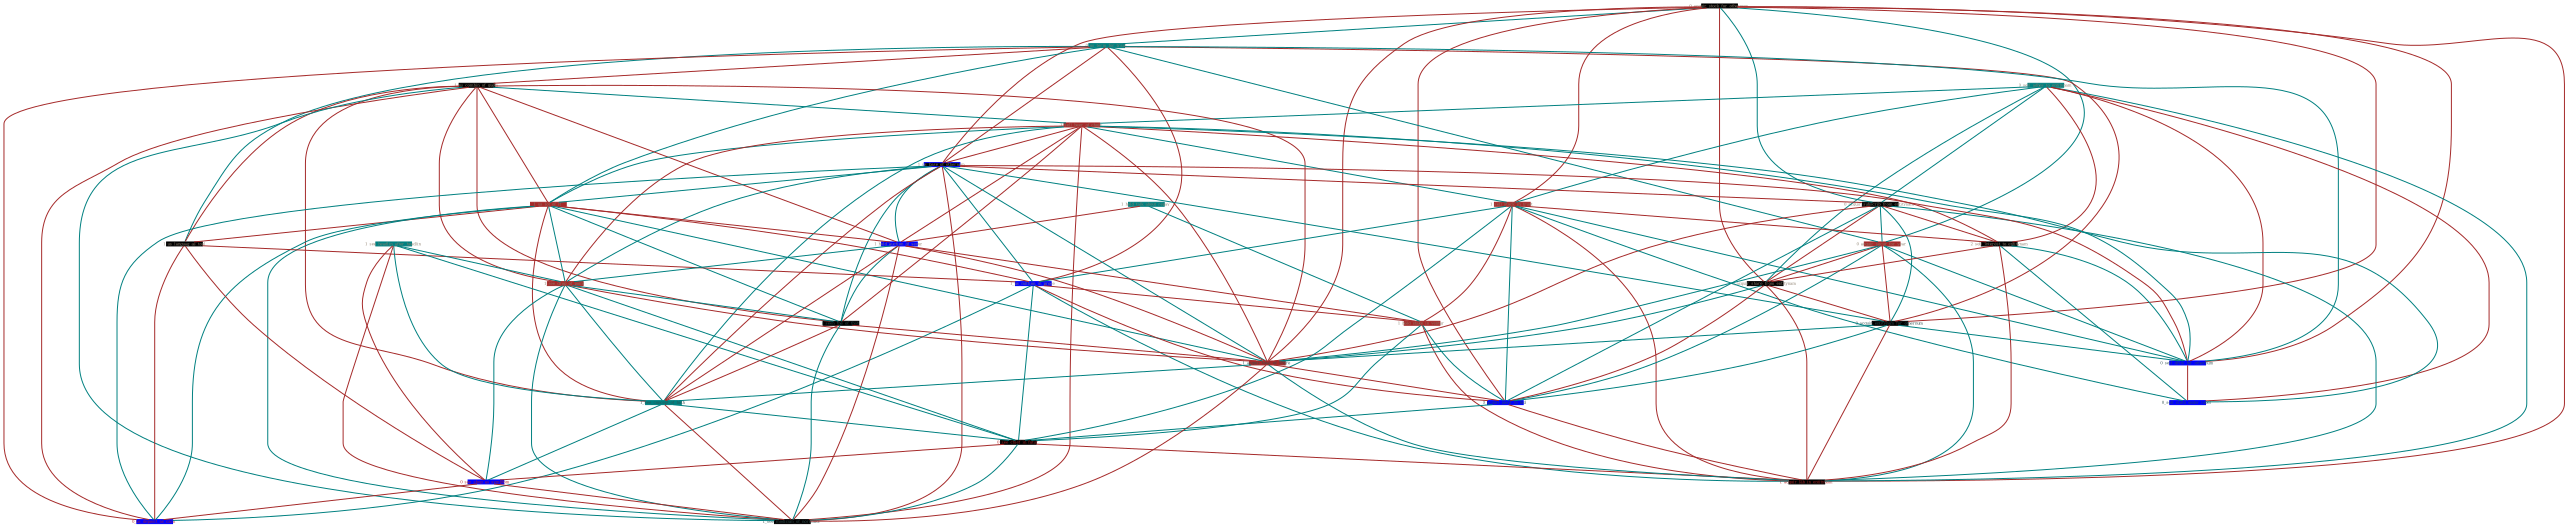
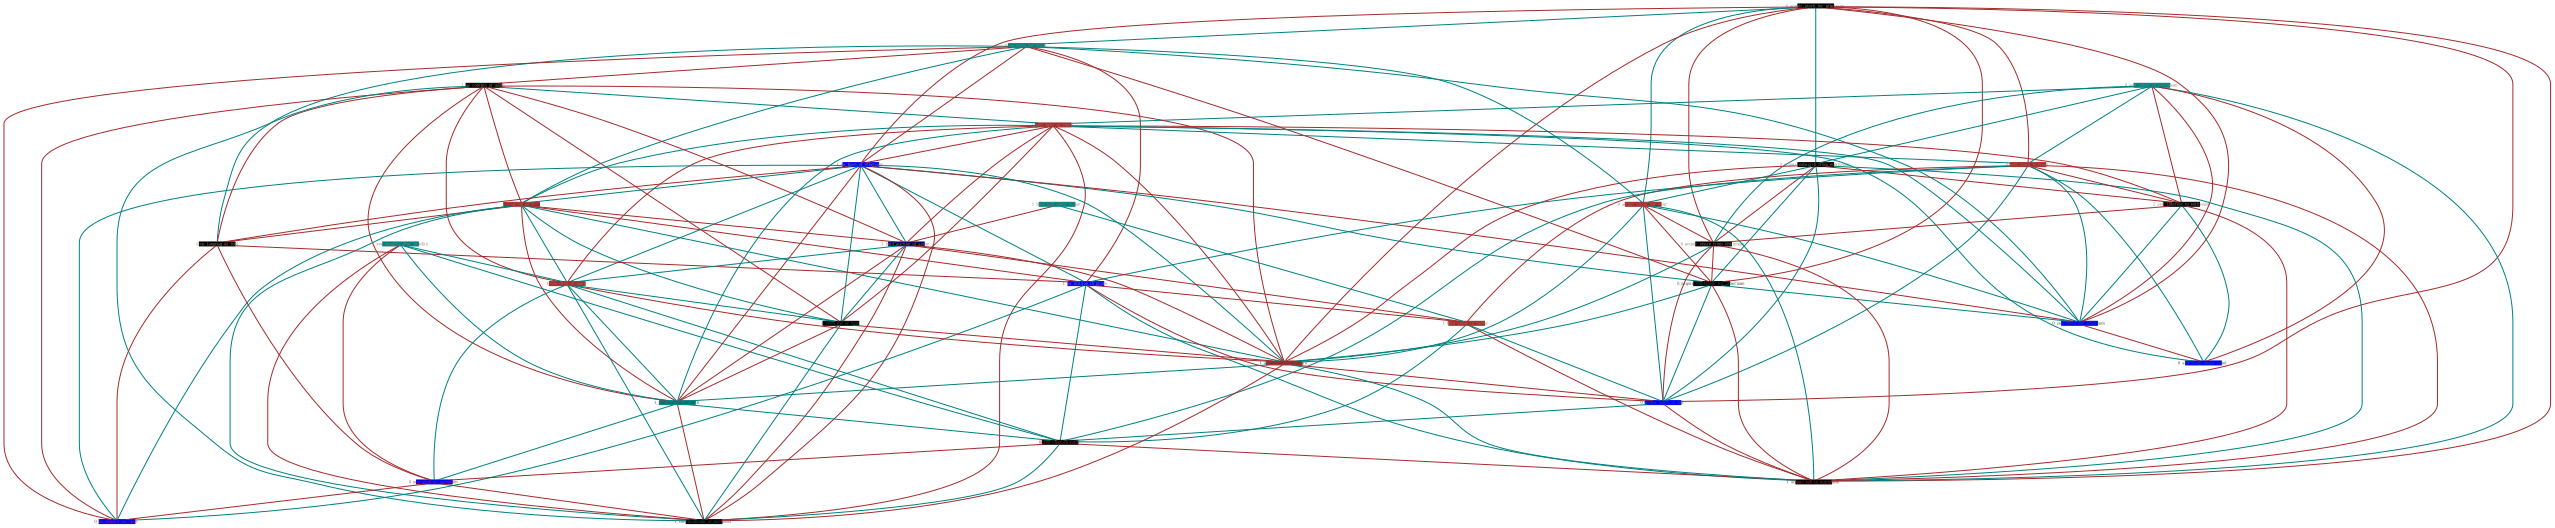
(942, 165) -> (861, 165)
(1456, 186) -> (457, 207)
(899, 244) -> (906, 244)
